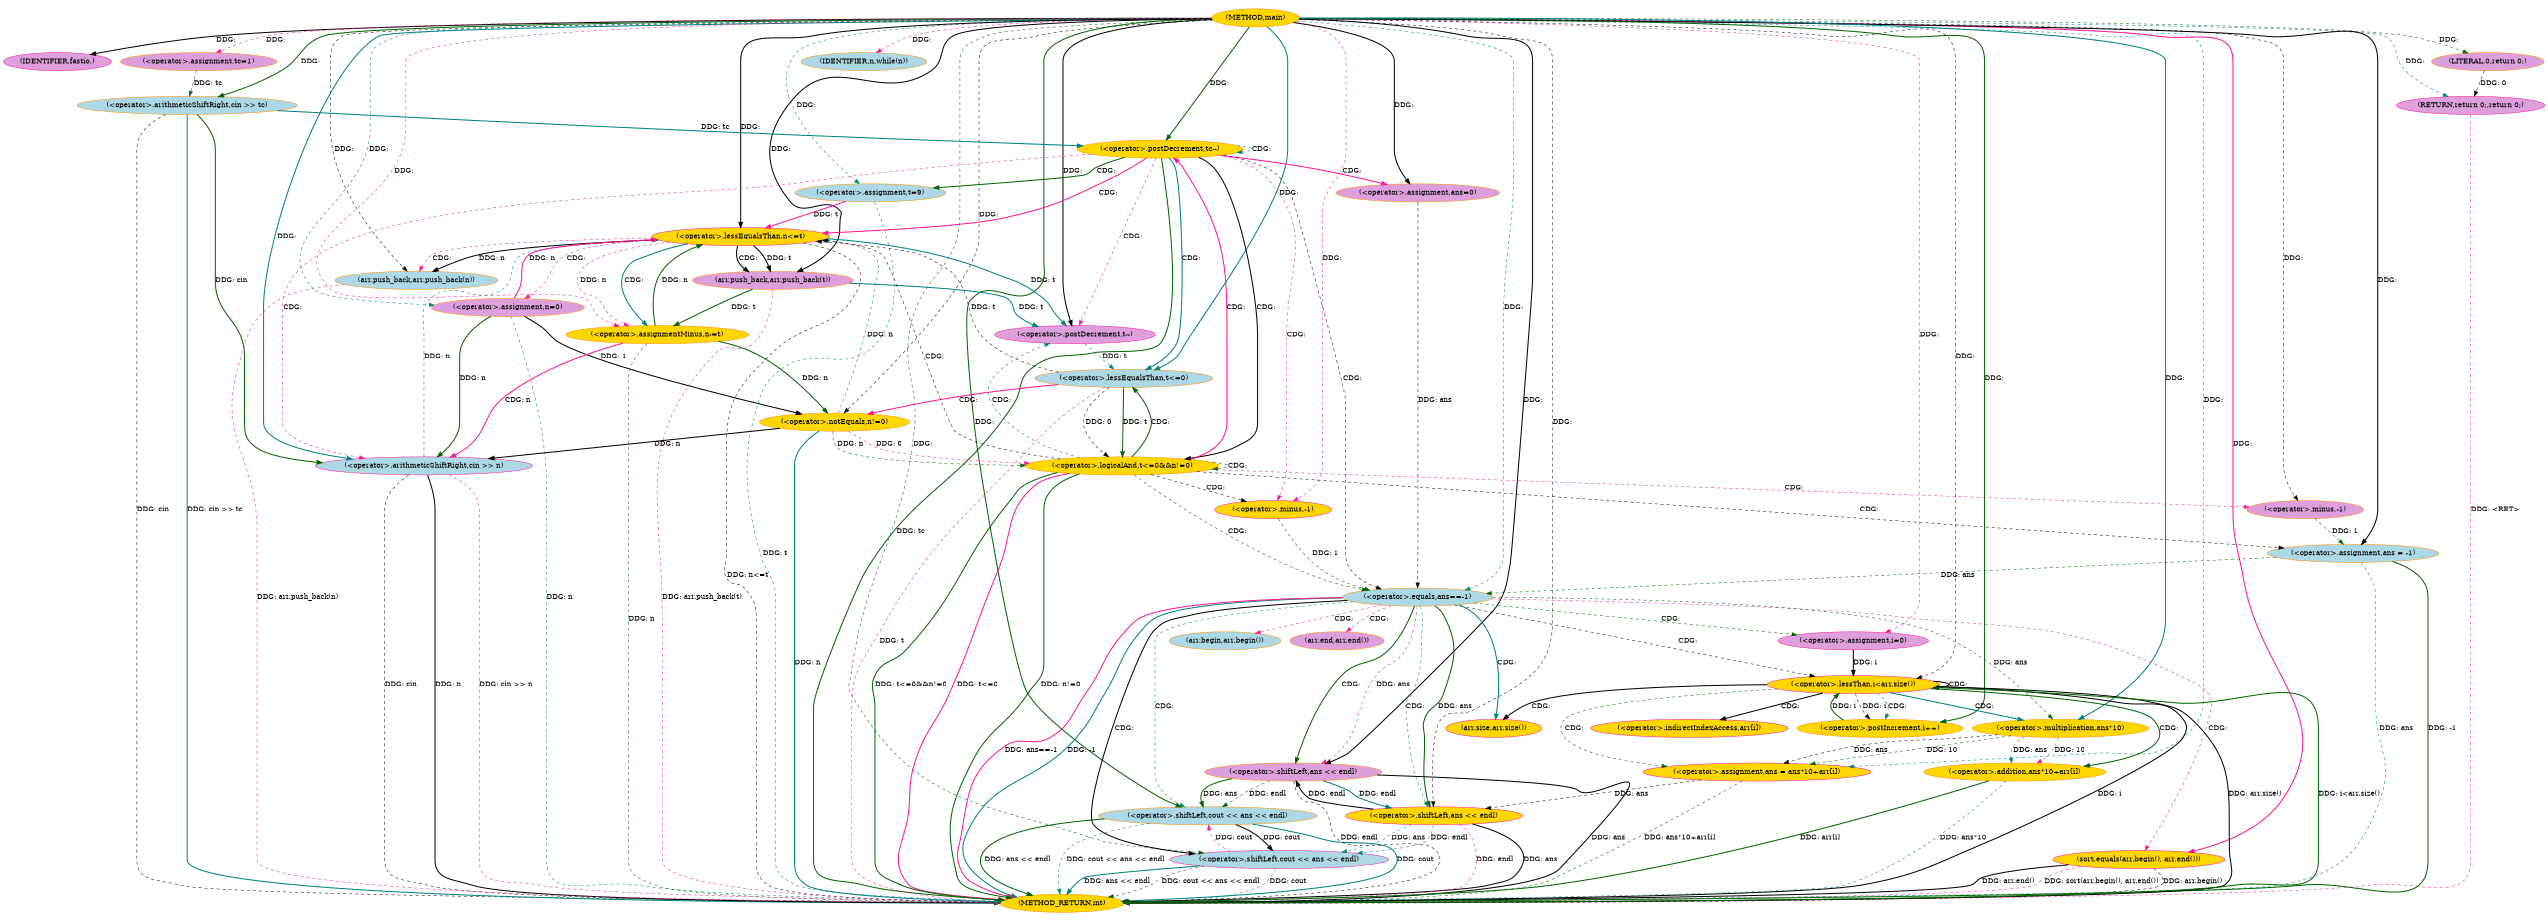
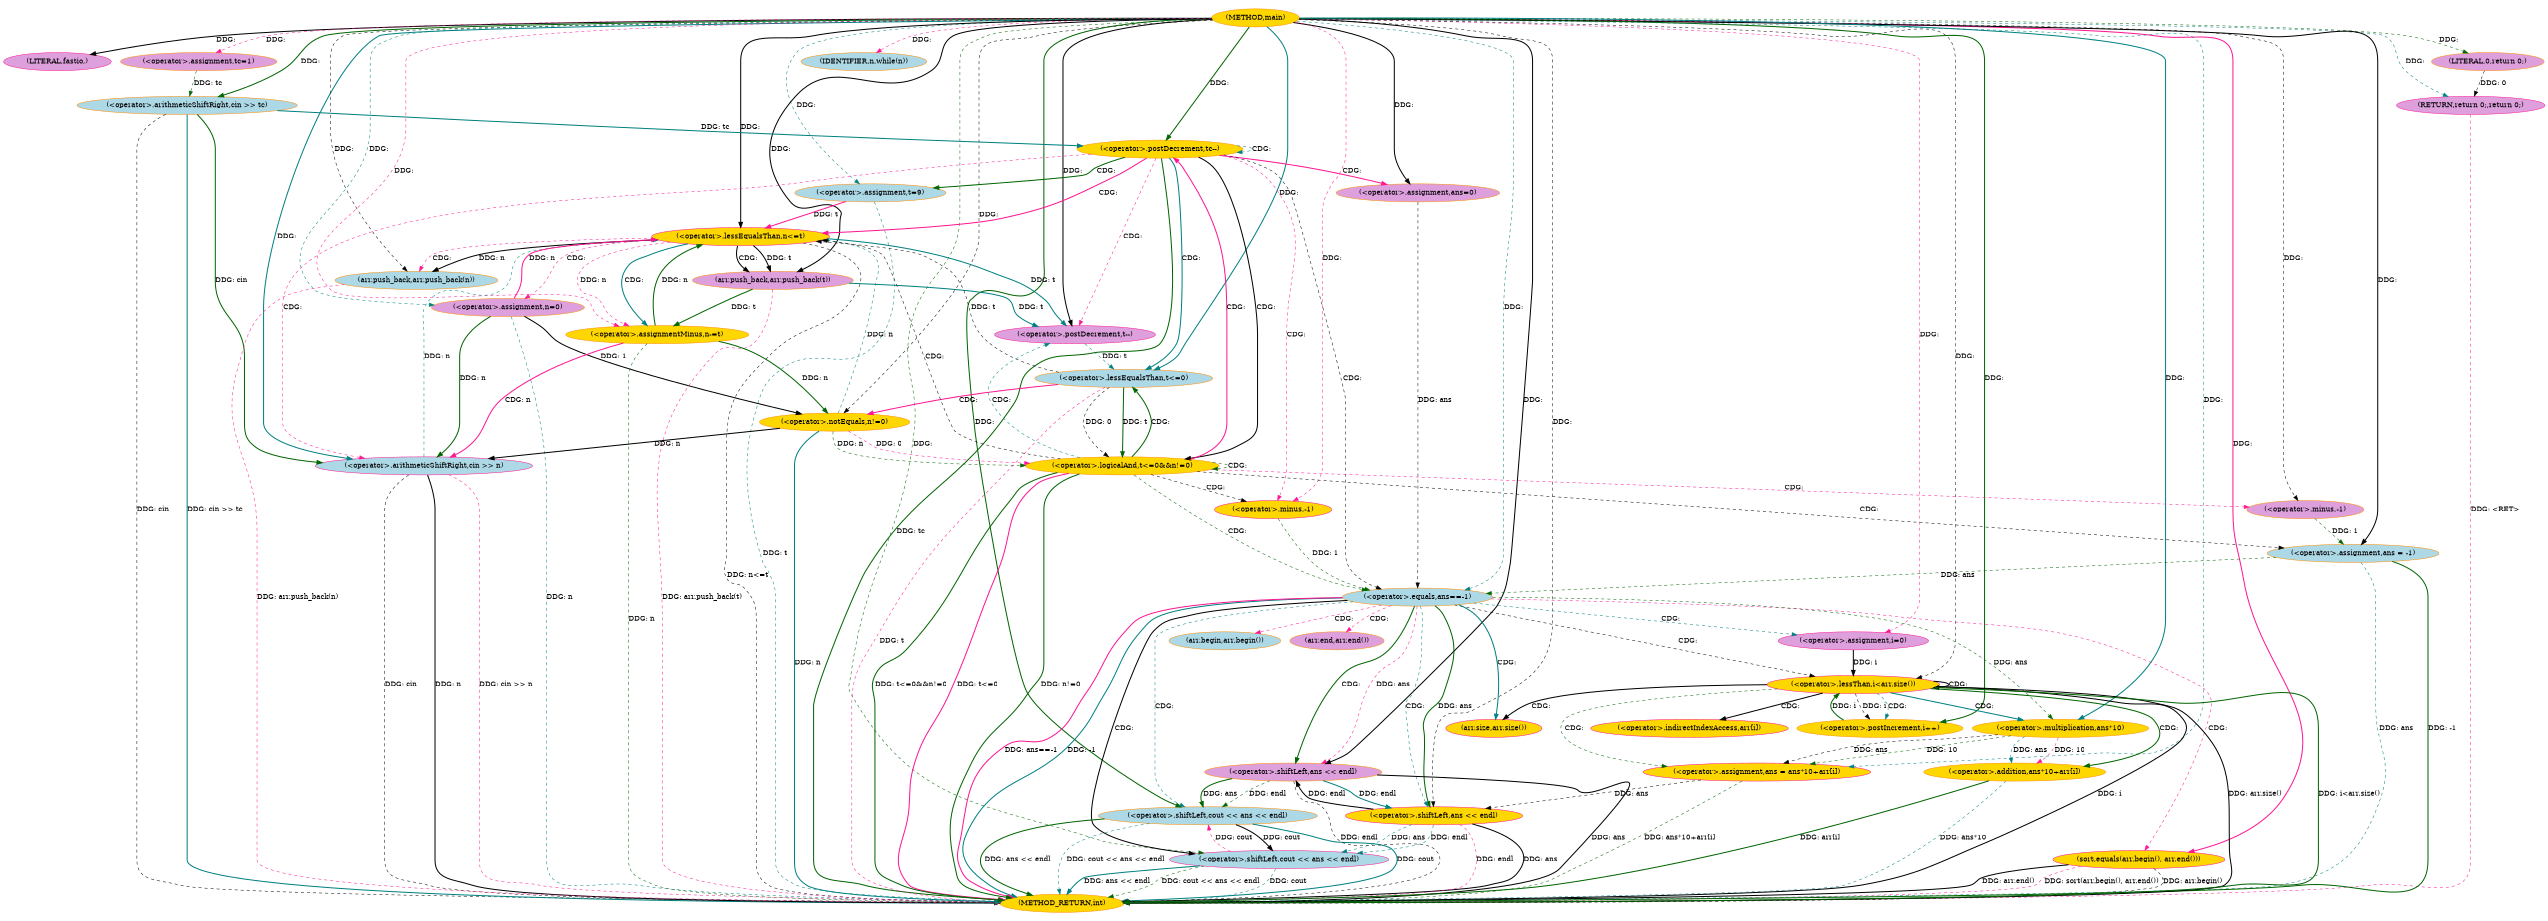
(57, 62) -> (57, 62)
(1633, 619) -> (1633, 619)
